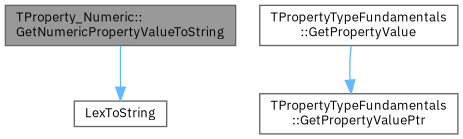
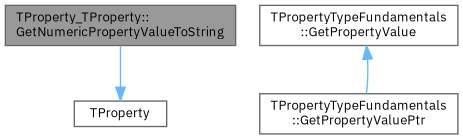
(121, 25) -> (121, 25)
(350, 63) -> (368, 76)
(121, 114) -> (121, 114)
